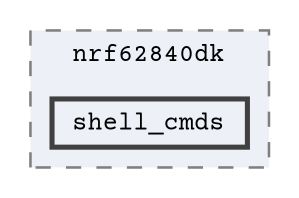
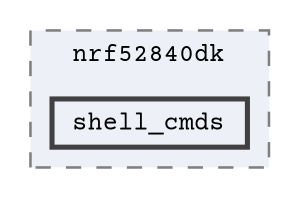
(150, 55) -> (150, 55)
